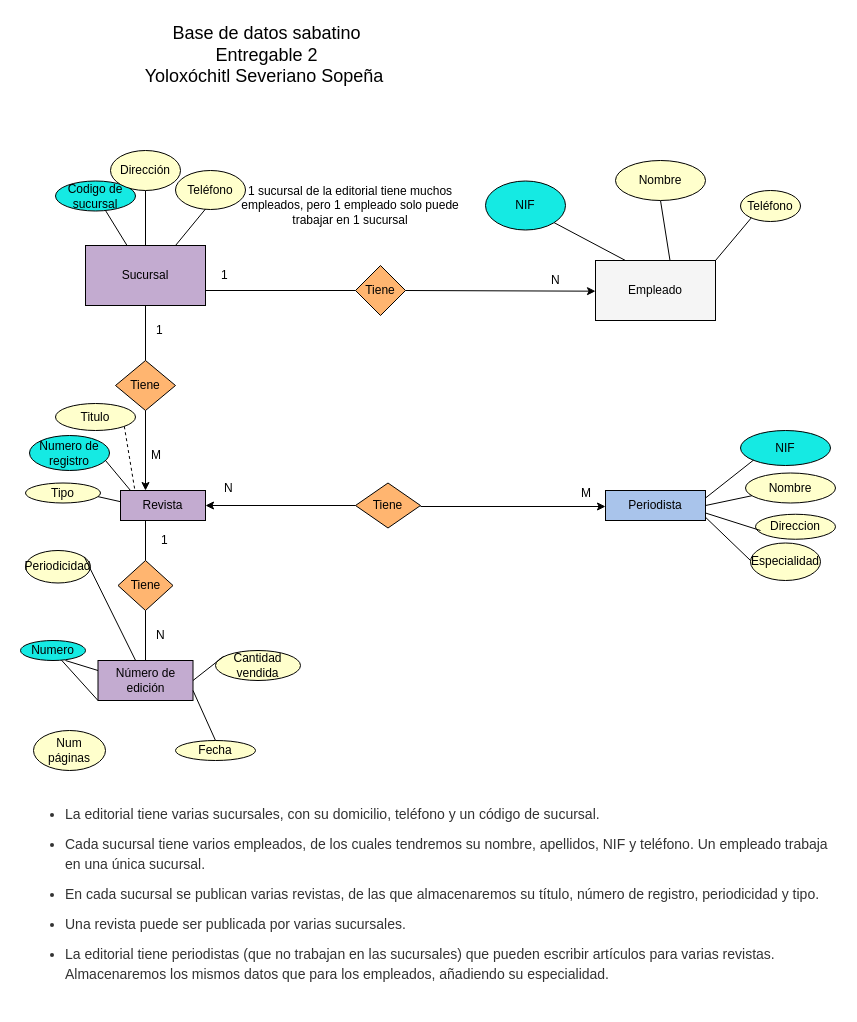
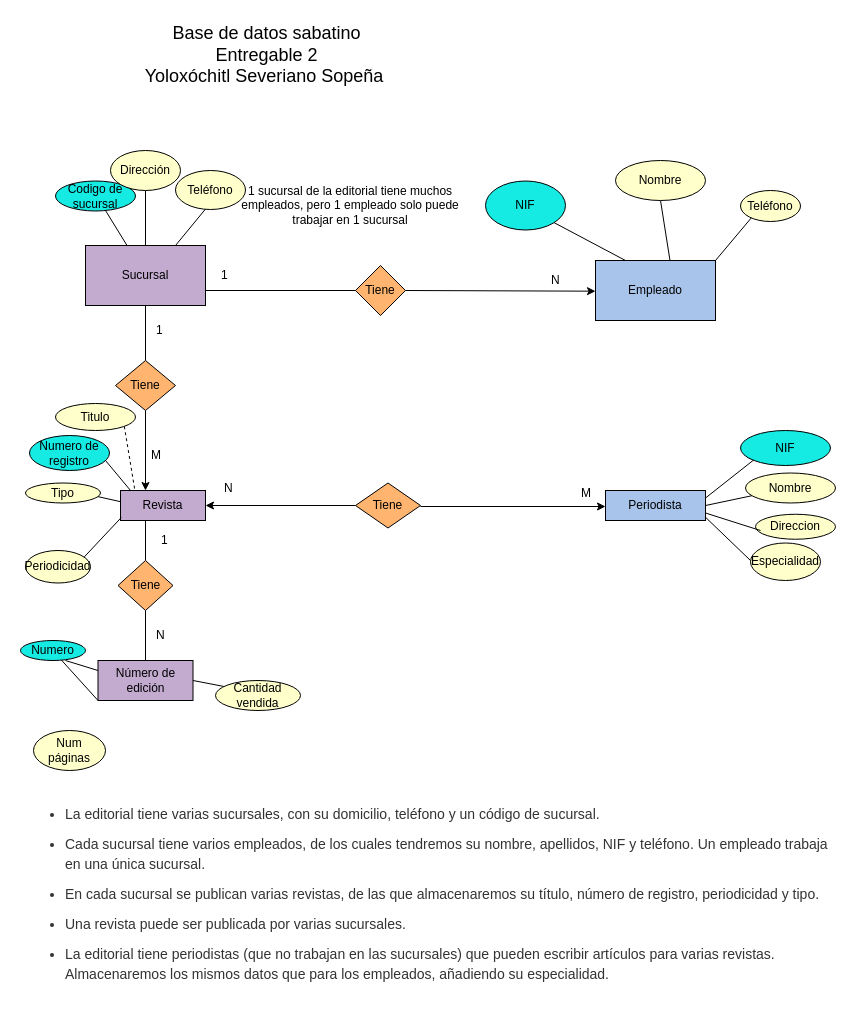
(656, 291) -> (656, 291)
(110, 608) -> (102, 538)
(258, 666) -> (258, 696)
(204, 716) -> none
(216, 751) -> none
